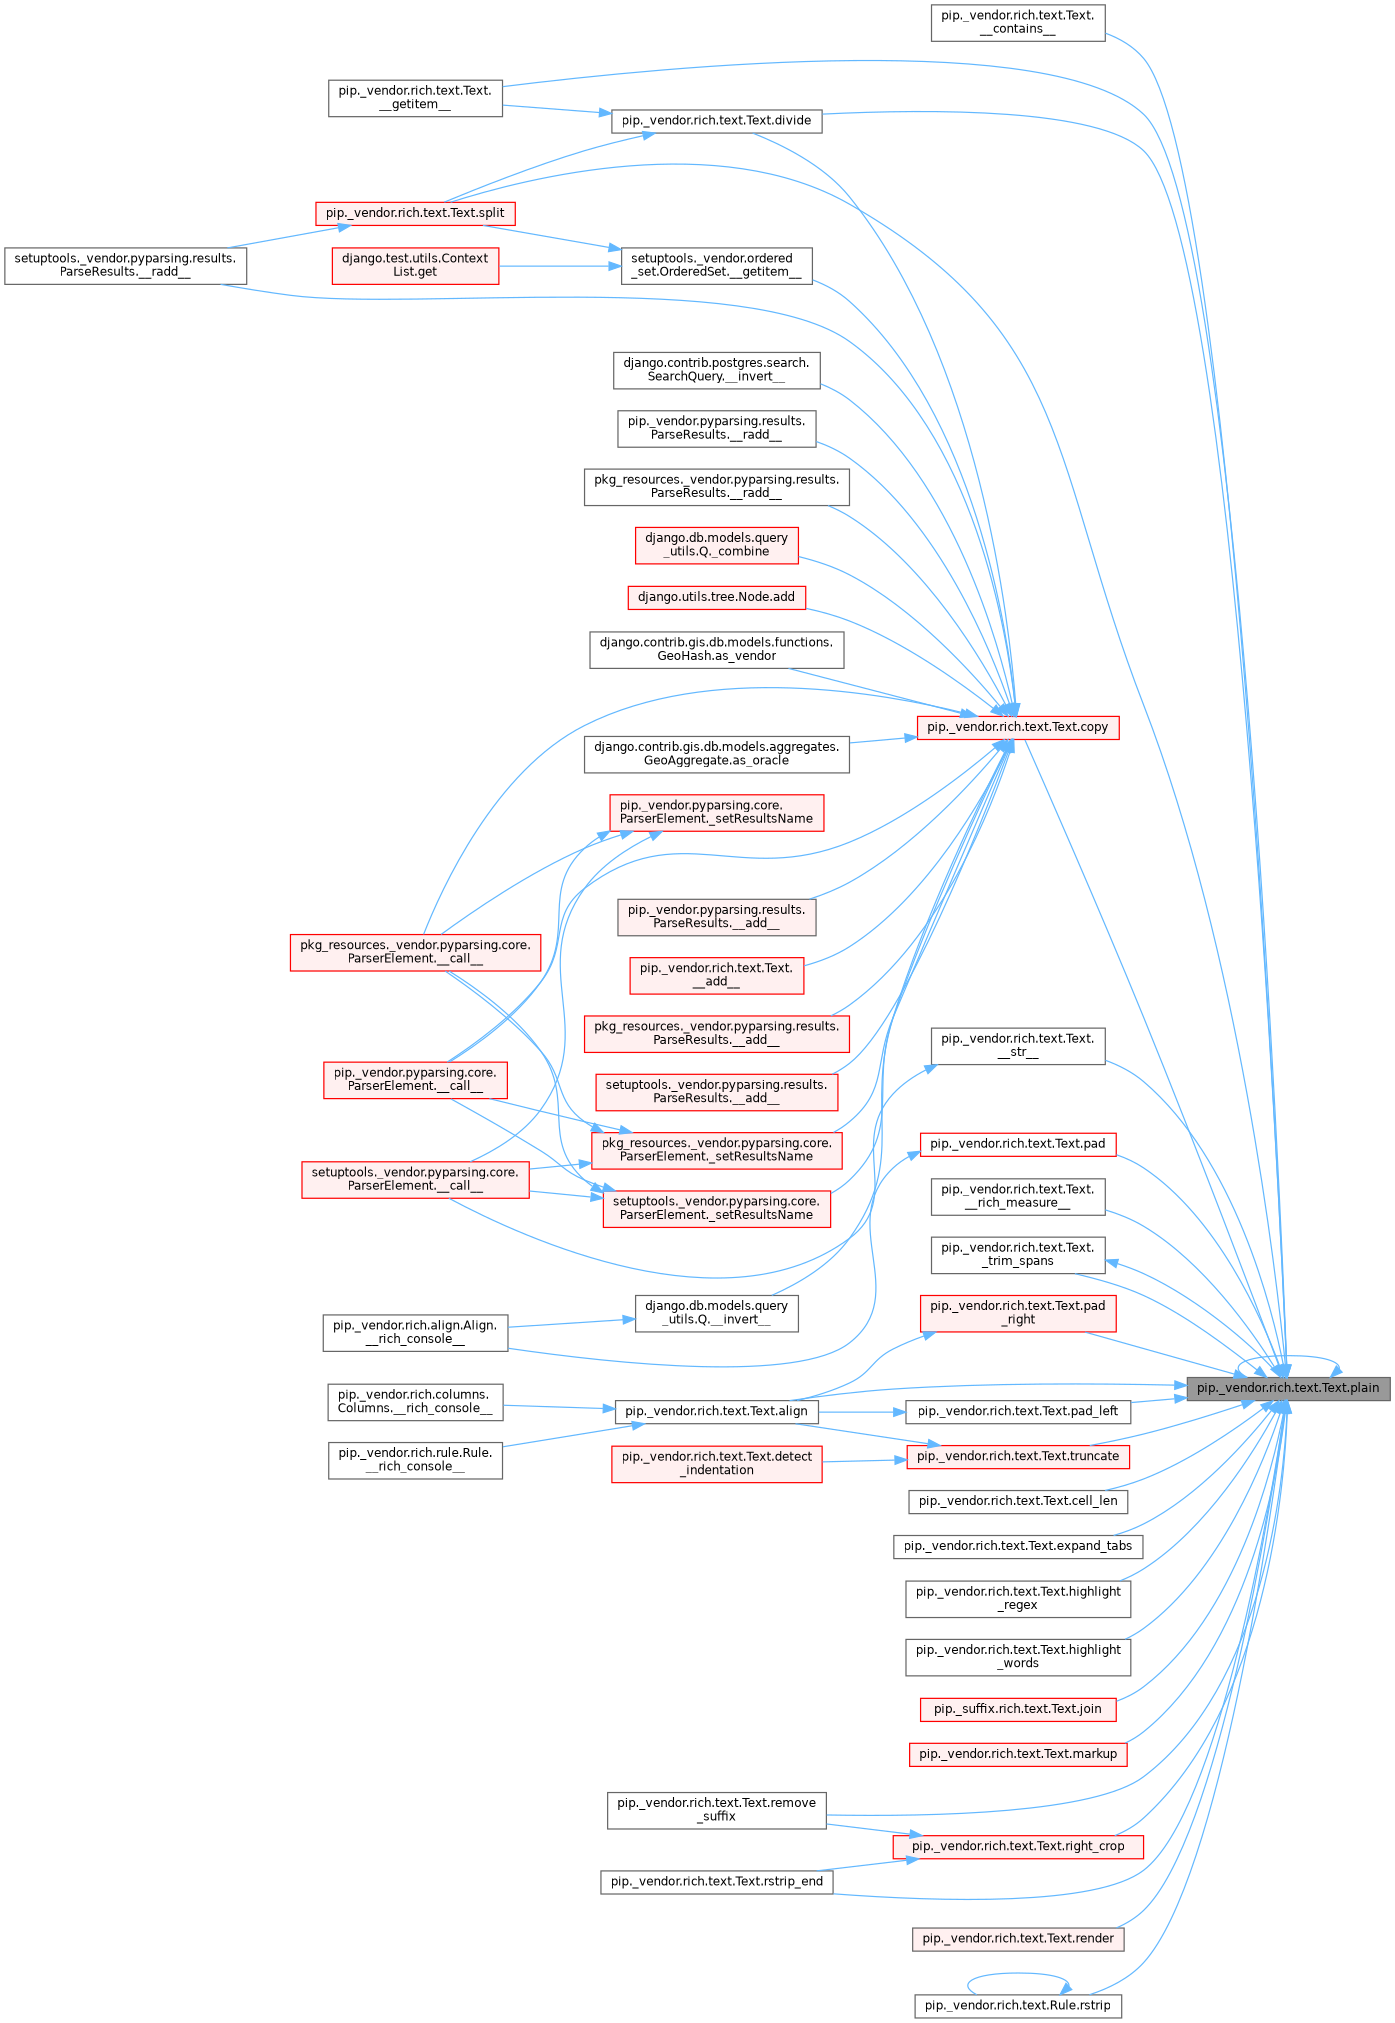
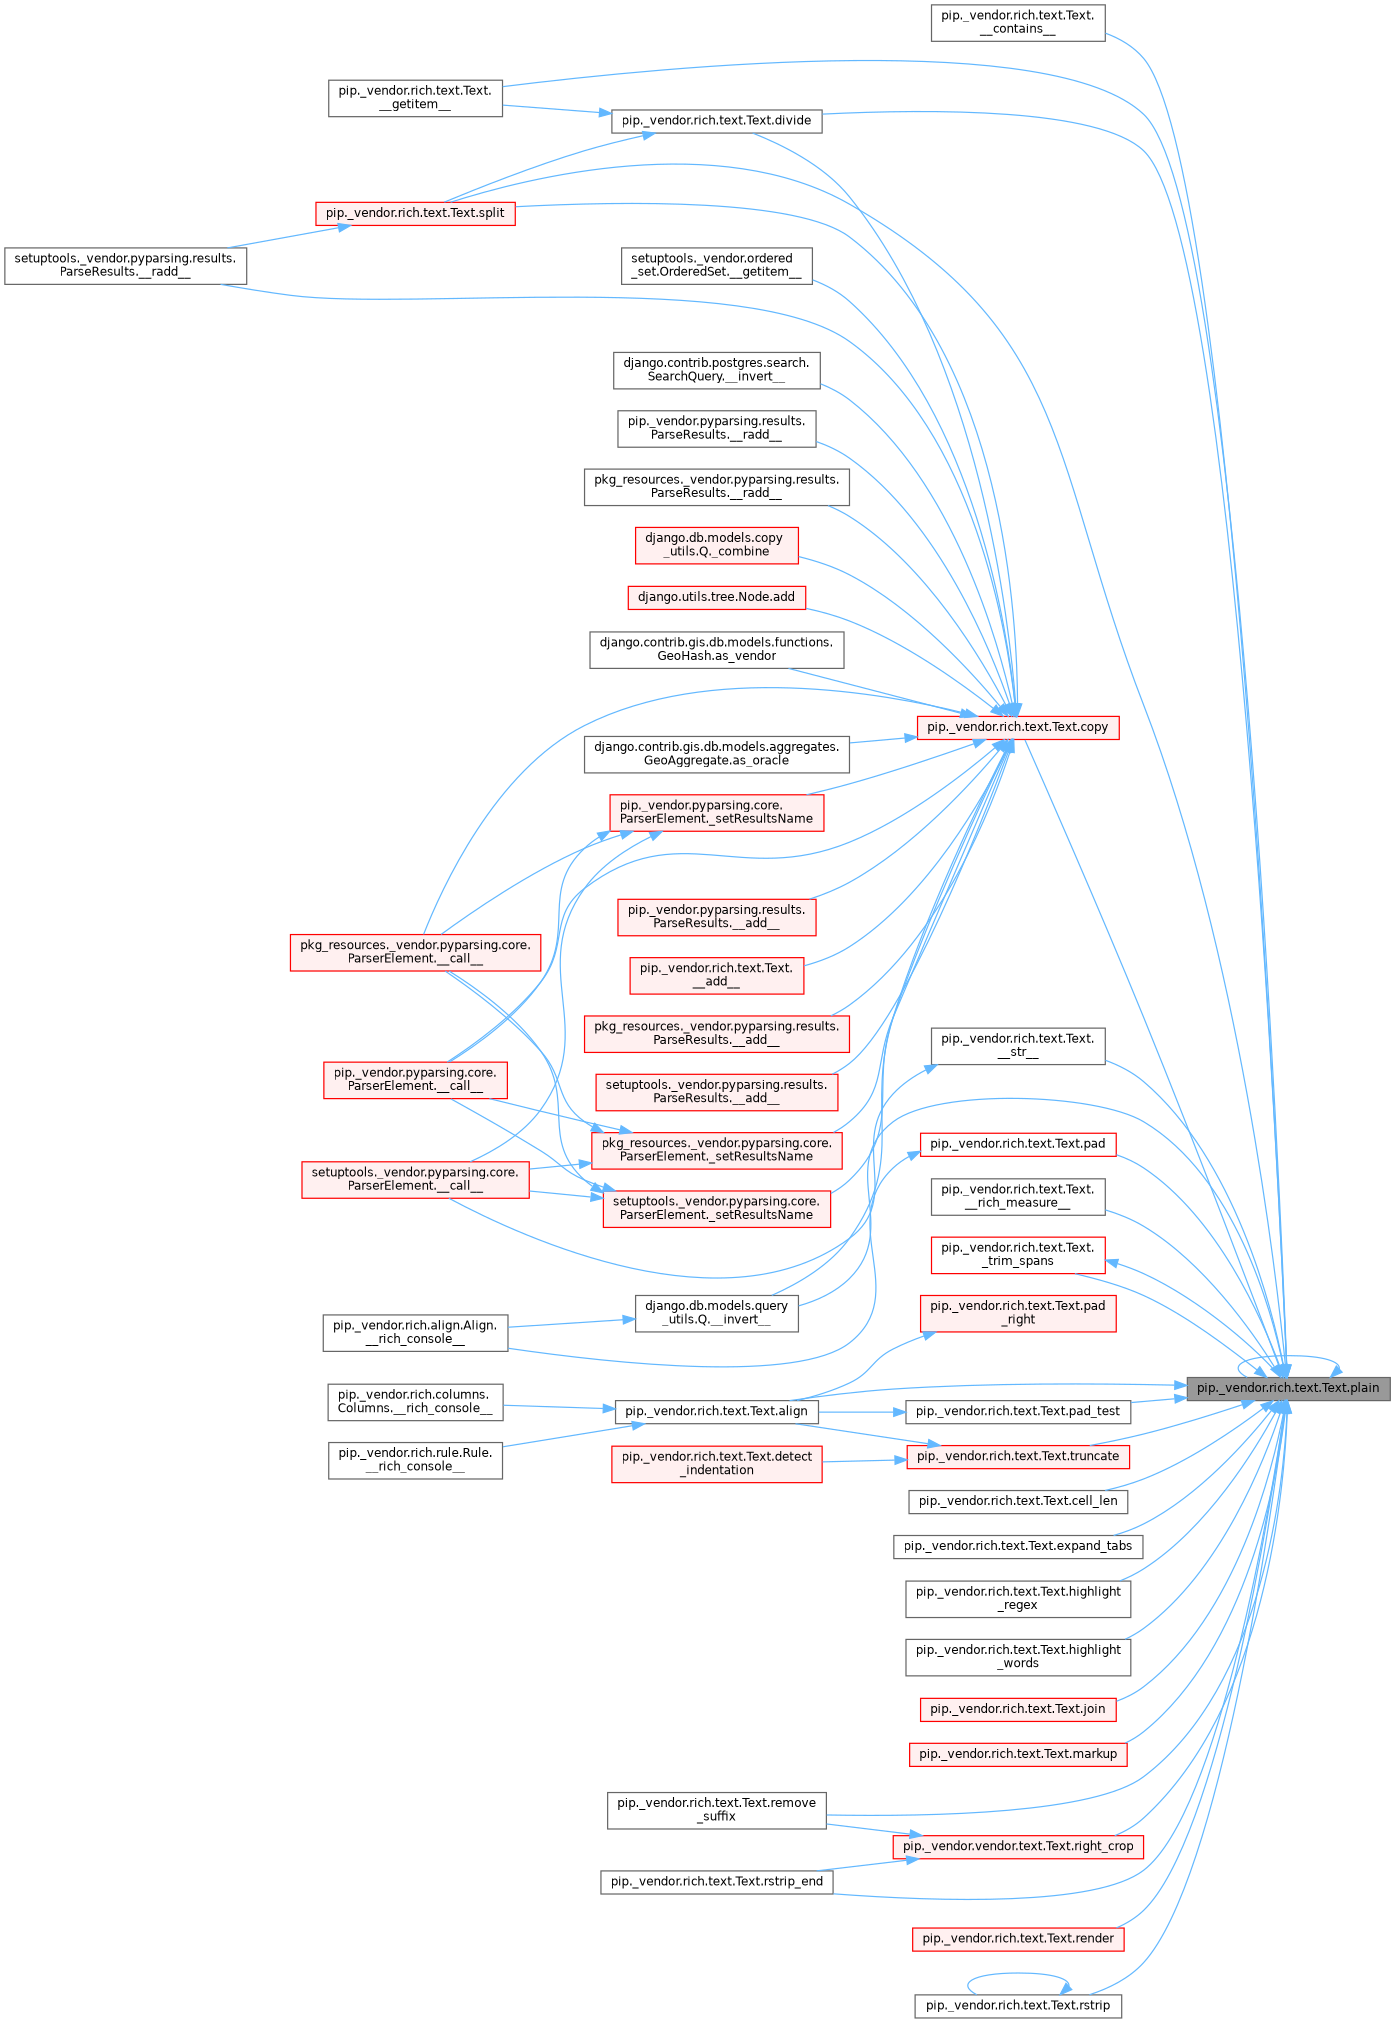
(546, 236) -> (881, 268)
(416, 266) -> none
(717, 546) -> (717, 546)
none -> (891, 772)
(717, 918) -> (717, 918)
(1018, 1255) -> (1018, 1255)
(1160, 1353) -> (1047, 1100)
(1018, 1412) -> (1018, 1412)
(1018, 1710) -> (1018, 1710)
(1018, 1847) -> (1018, 1847)
(1018, 1940) -> (1018, 1940)
(1018, 2006) -> (1018, 2006)
